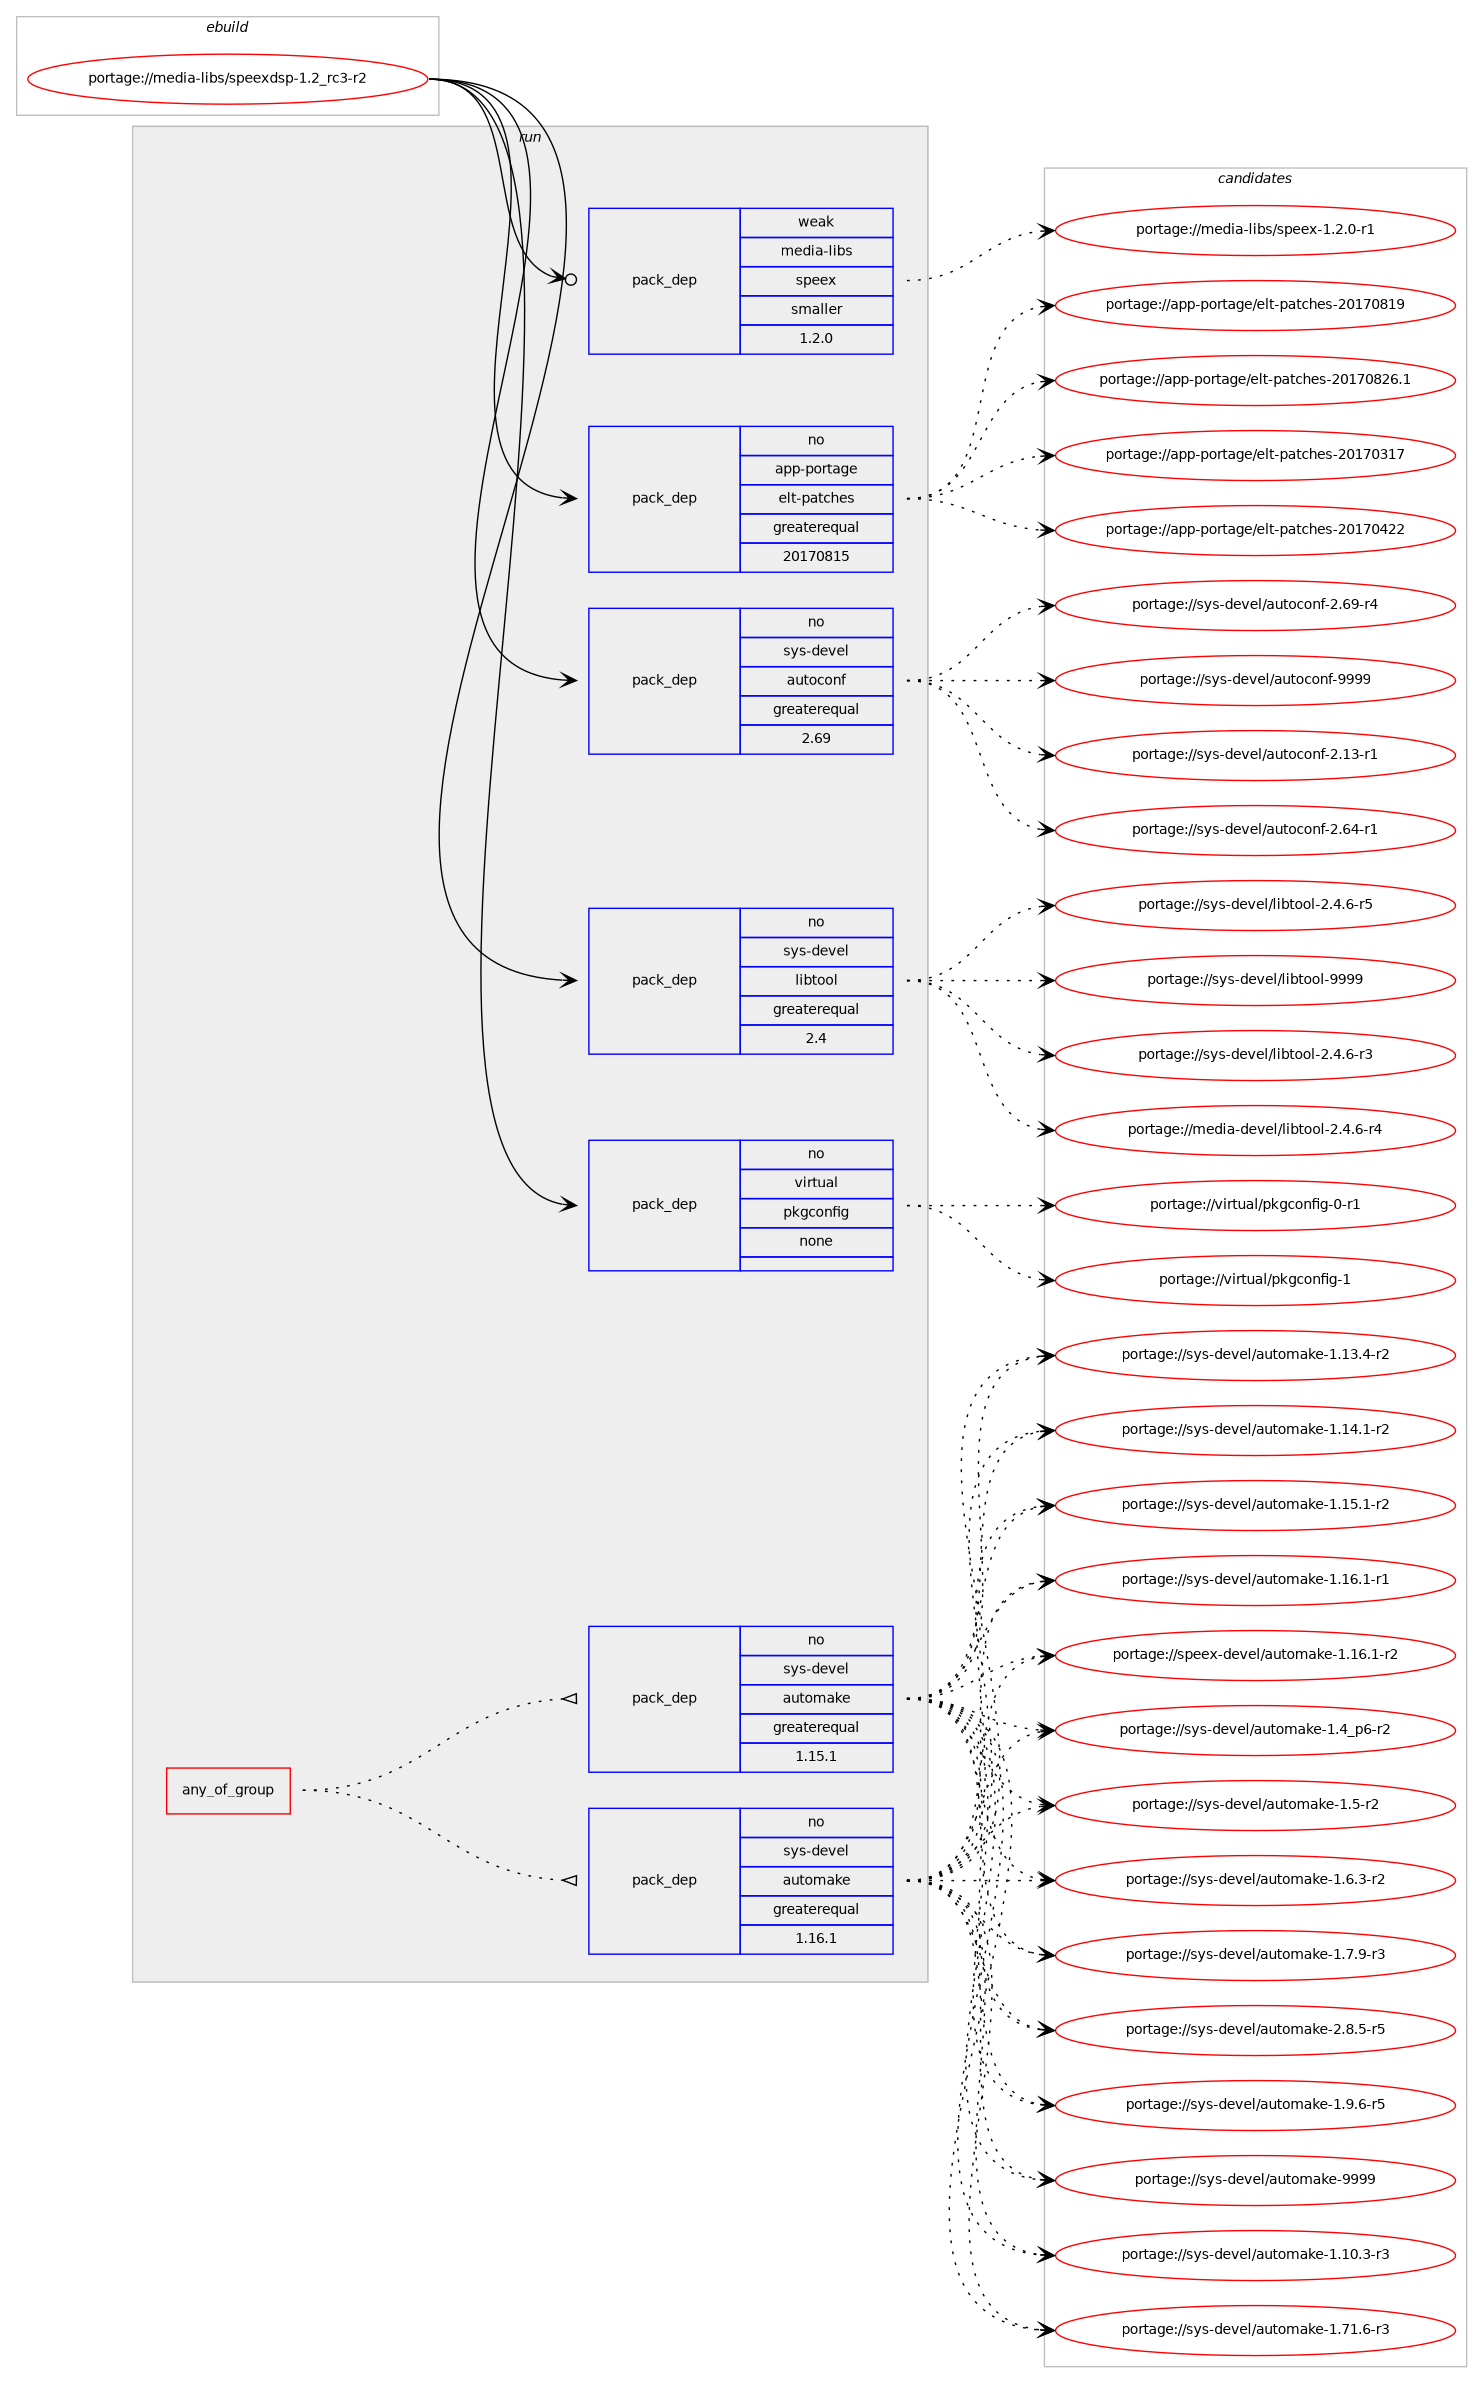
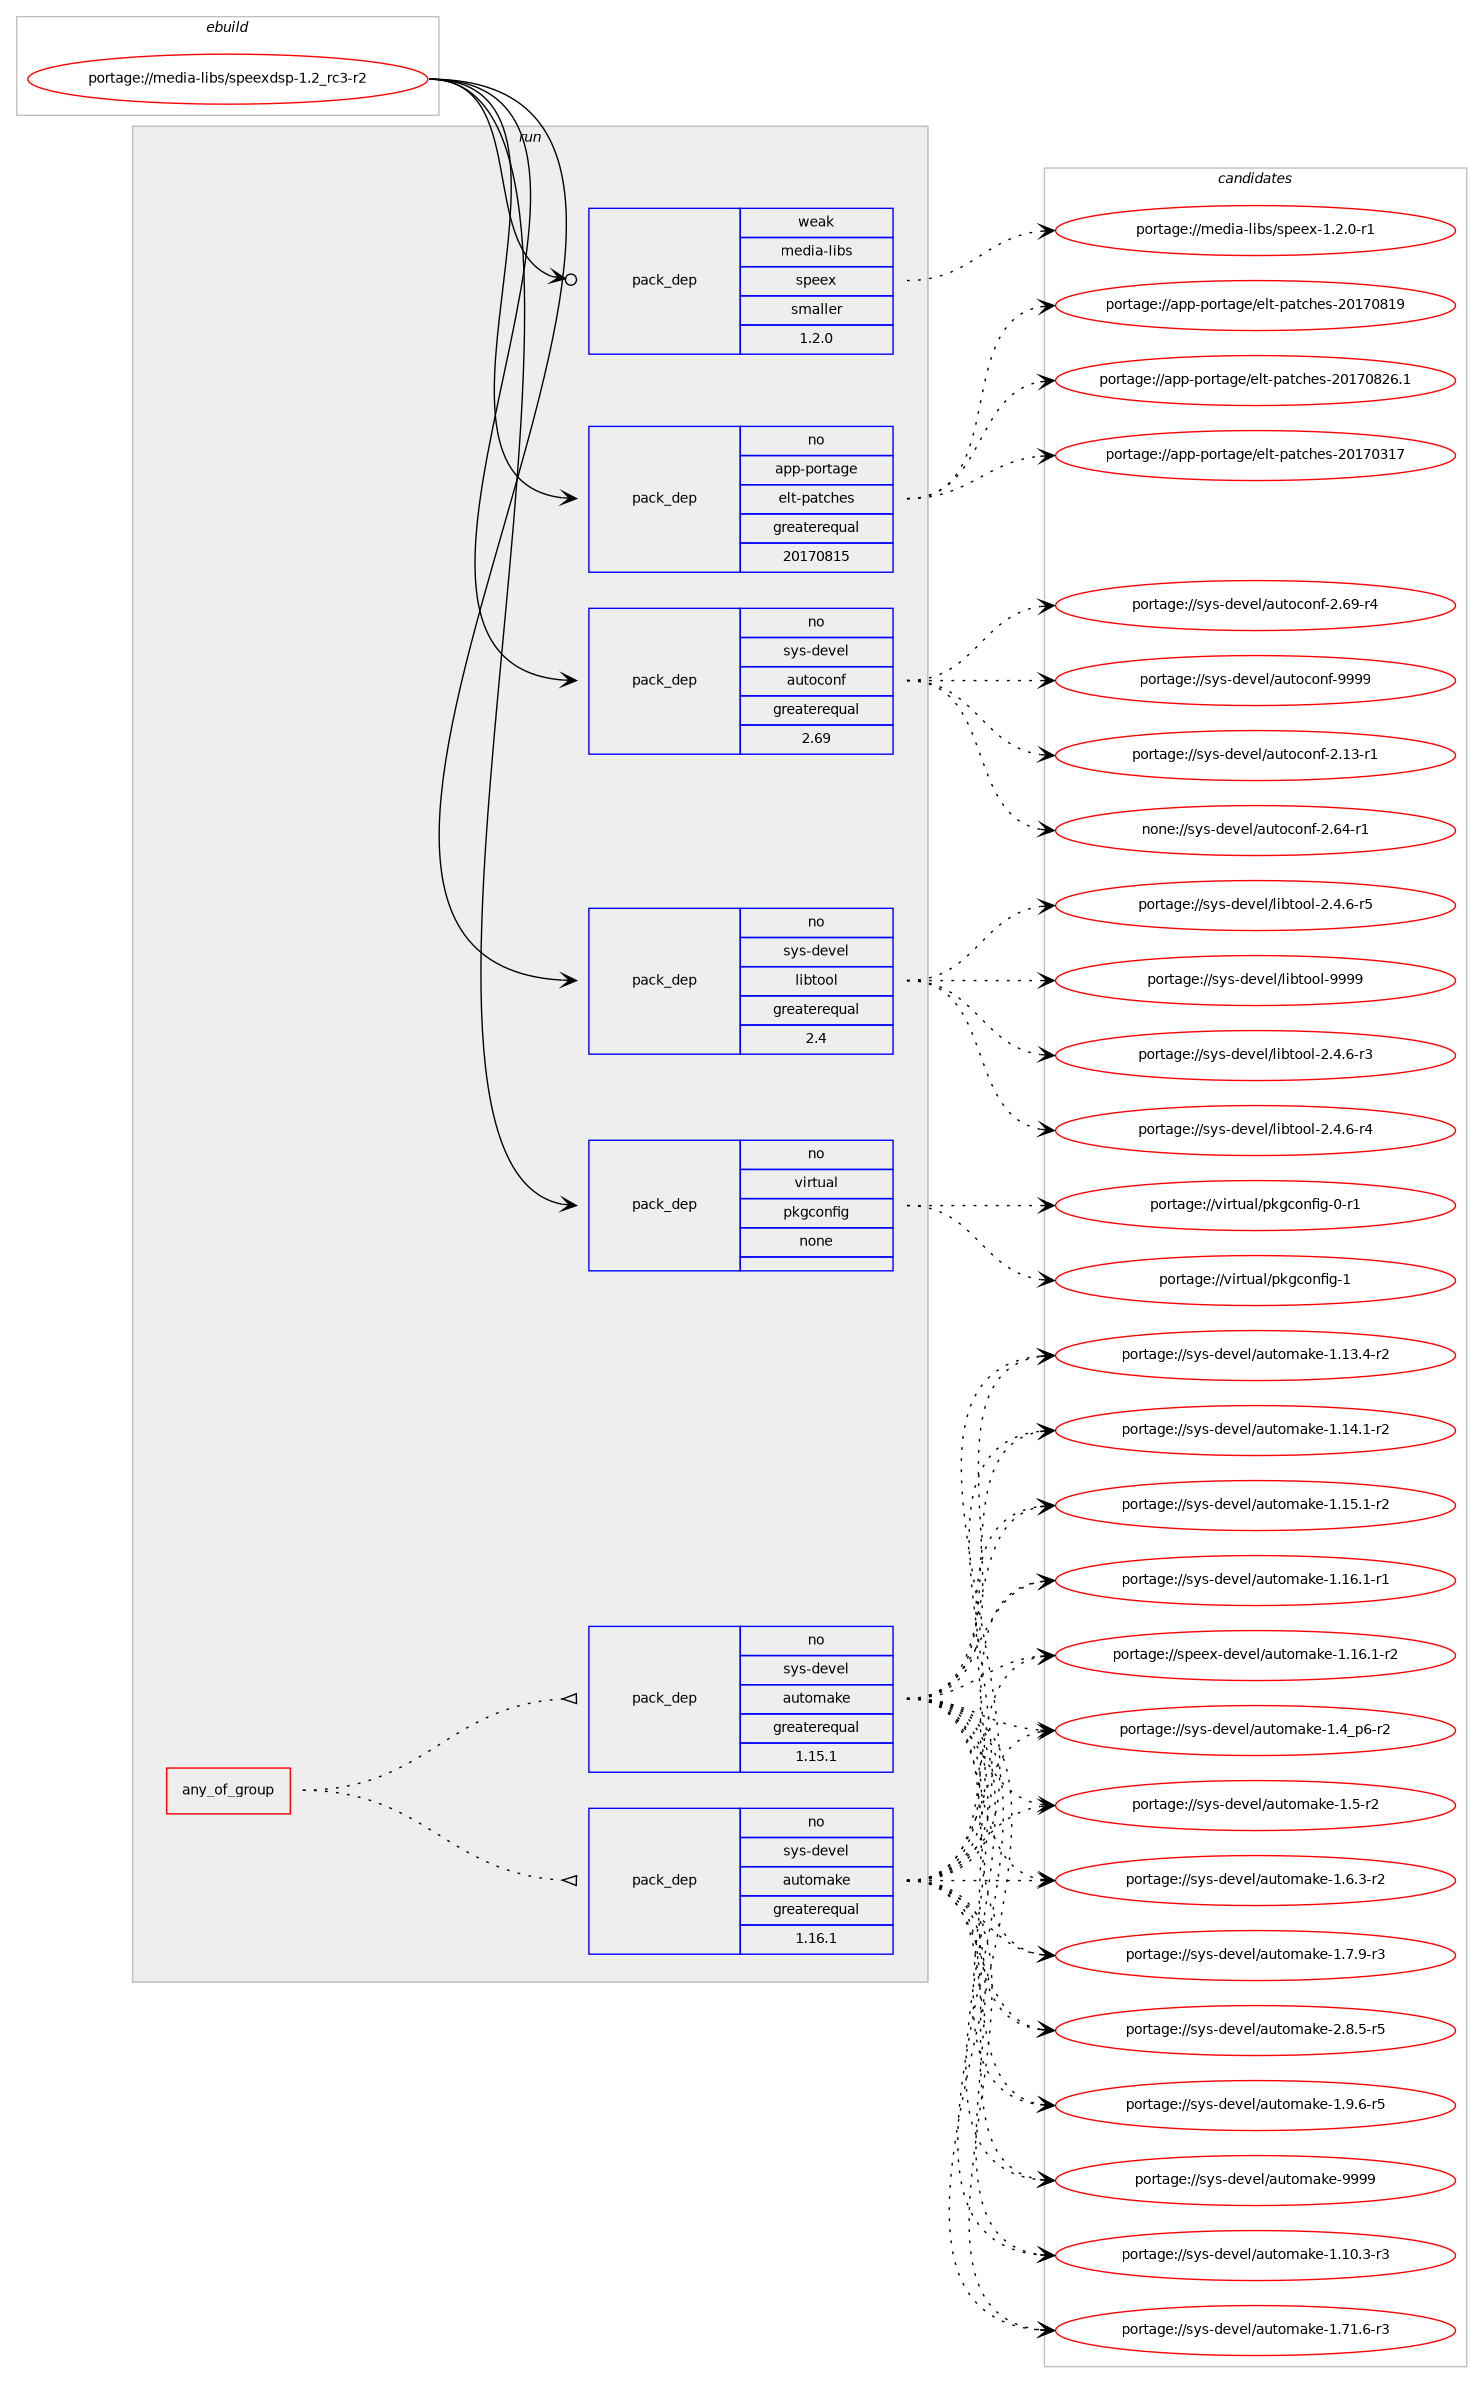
(1256, 531) -> none
(1256, 831) -> (1256, 831)
(1256, 1131) -> (1256, 1131)
